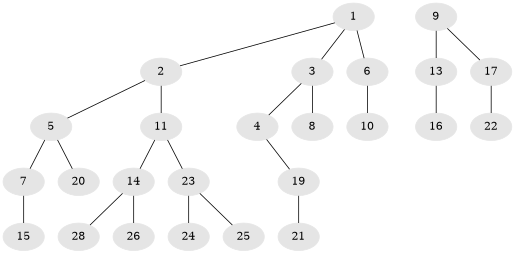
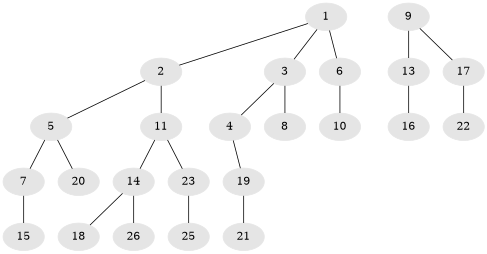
(79, 237) -> (79, 237)
(189, 237) -> none
